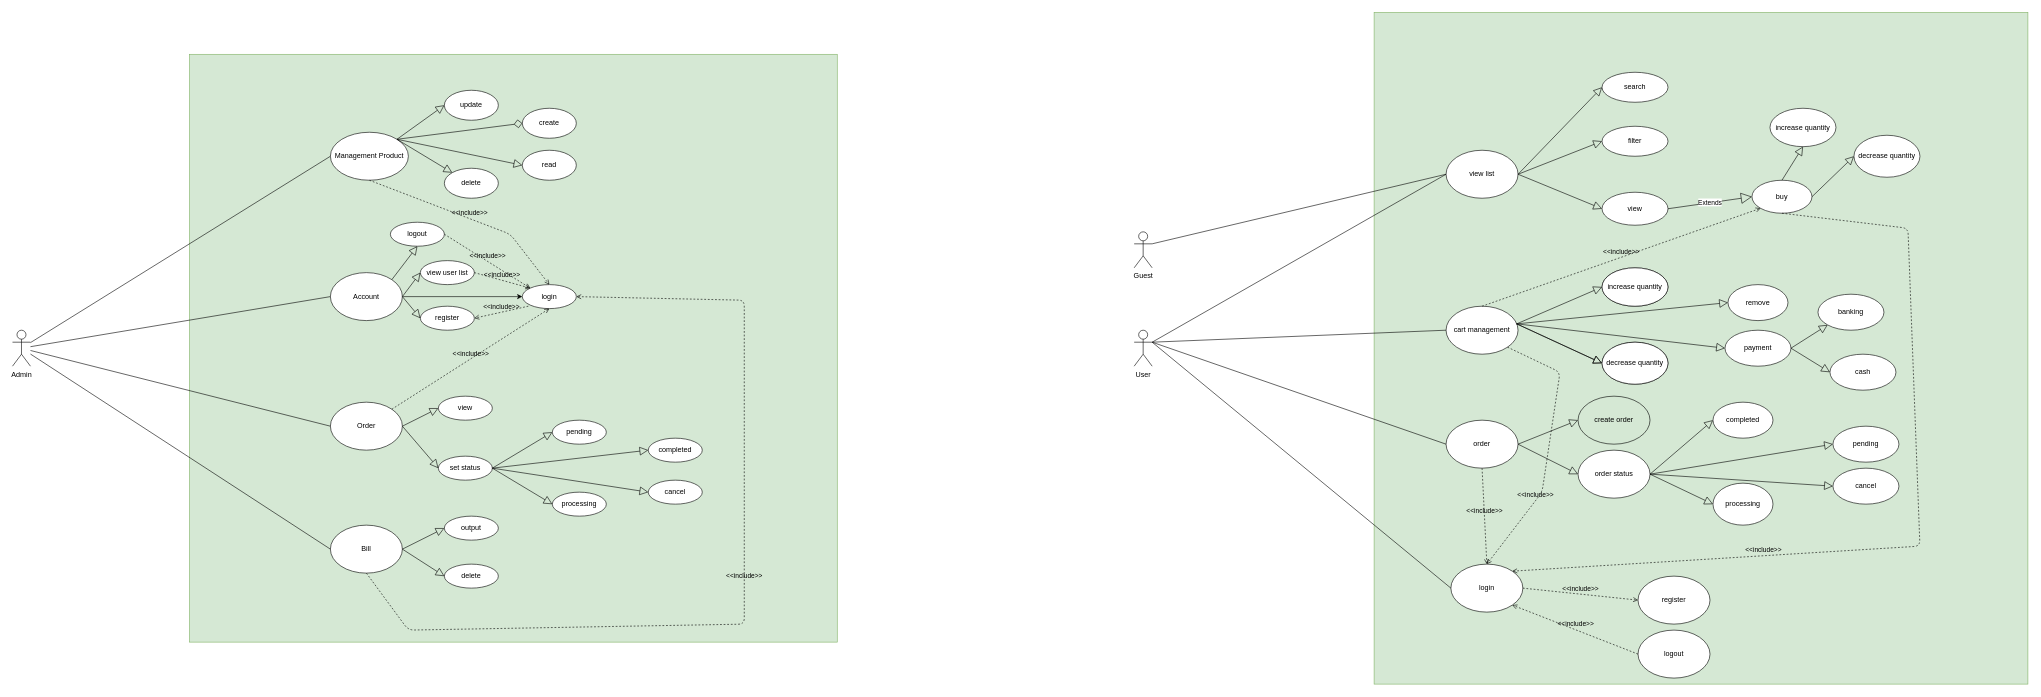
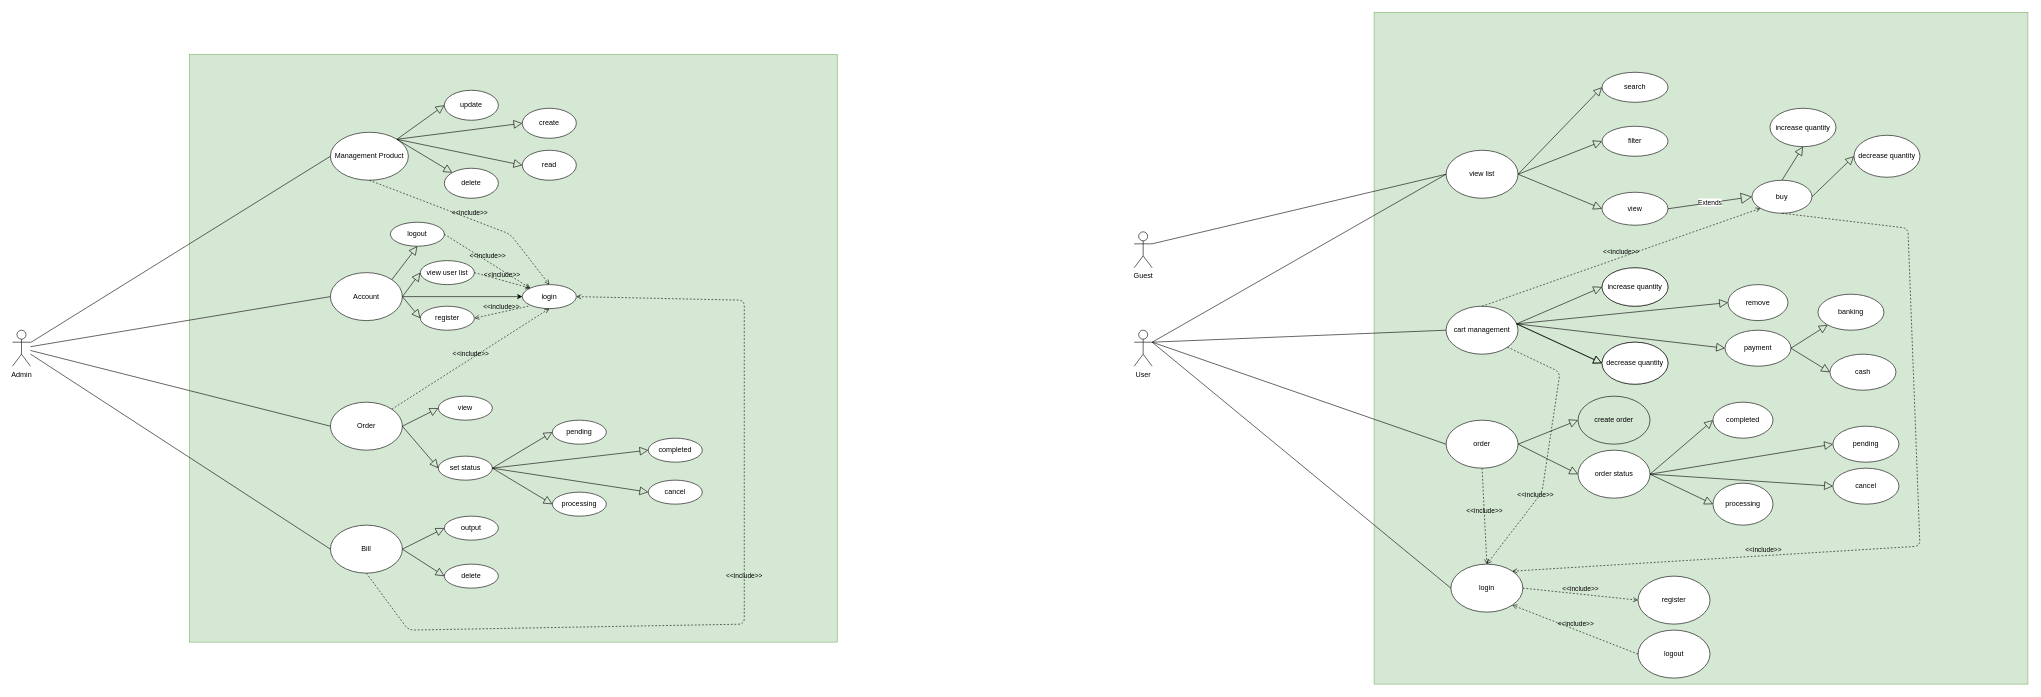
(512, 125) -> (512, 125)
